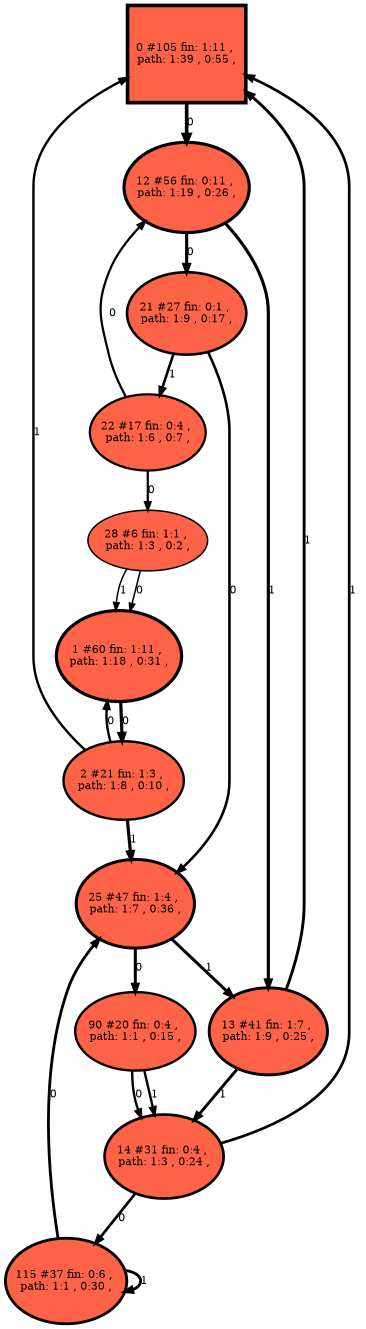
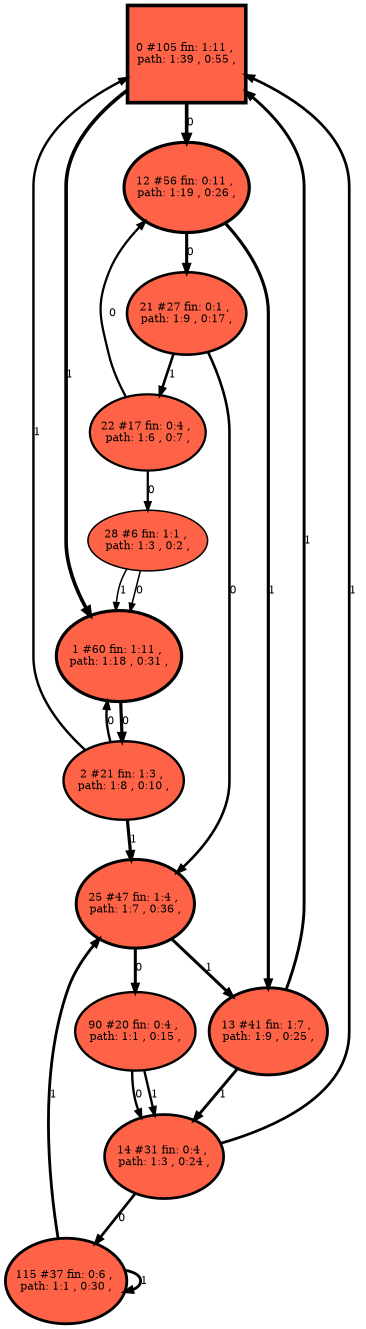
none -> (66, 340)
(55, 1095) -> (55, 1095)
